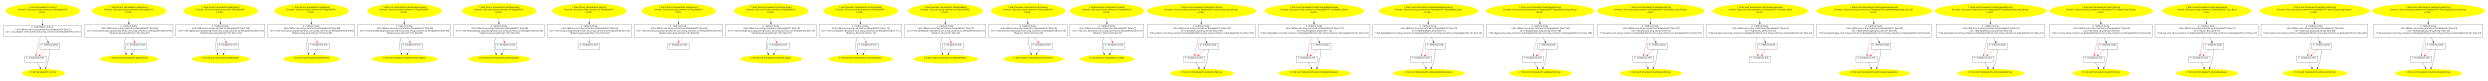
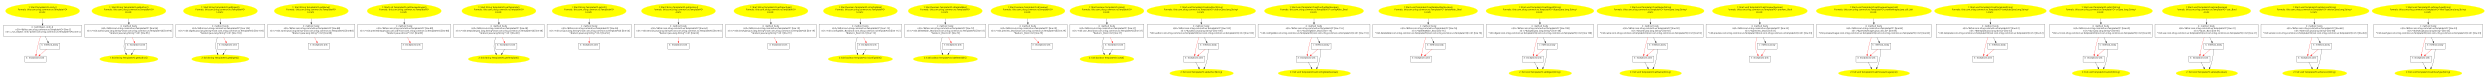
(311, 59) -> none
(404, 59) -> none
(771, 59) -> none
(1033, 59) -> none
(43, 73) -> none
(1428, 73) -> none
(1991, 73) -> none
